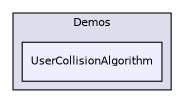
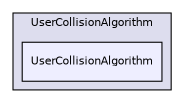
(92, 23) -> (92, 23)
